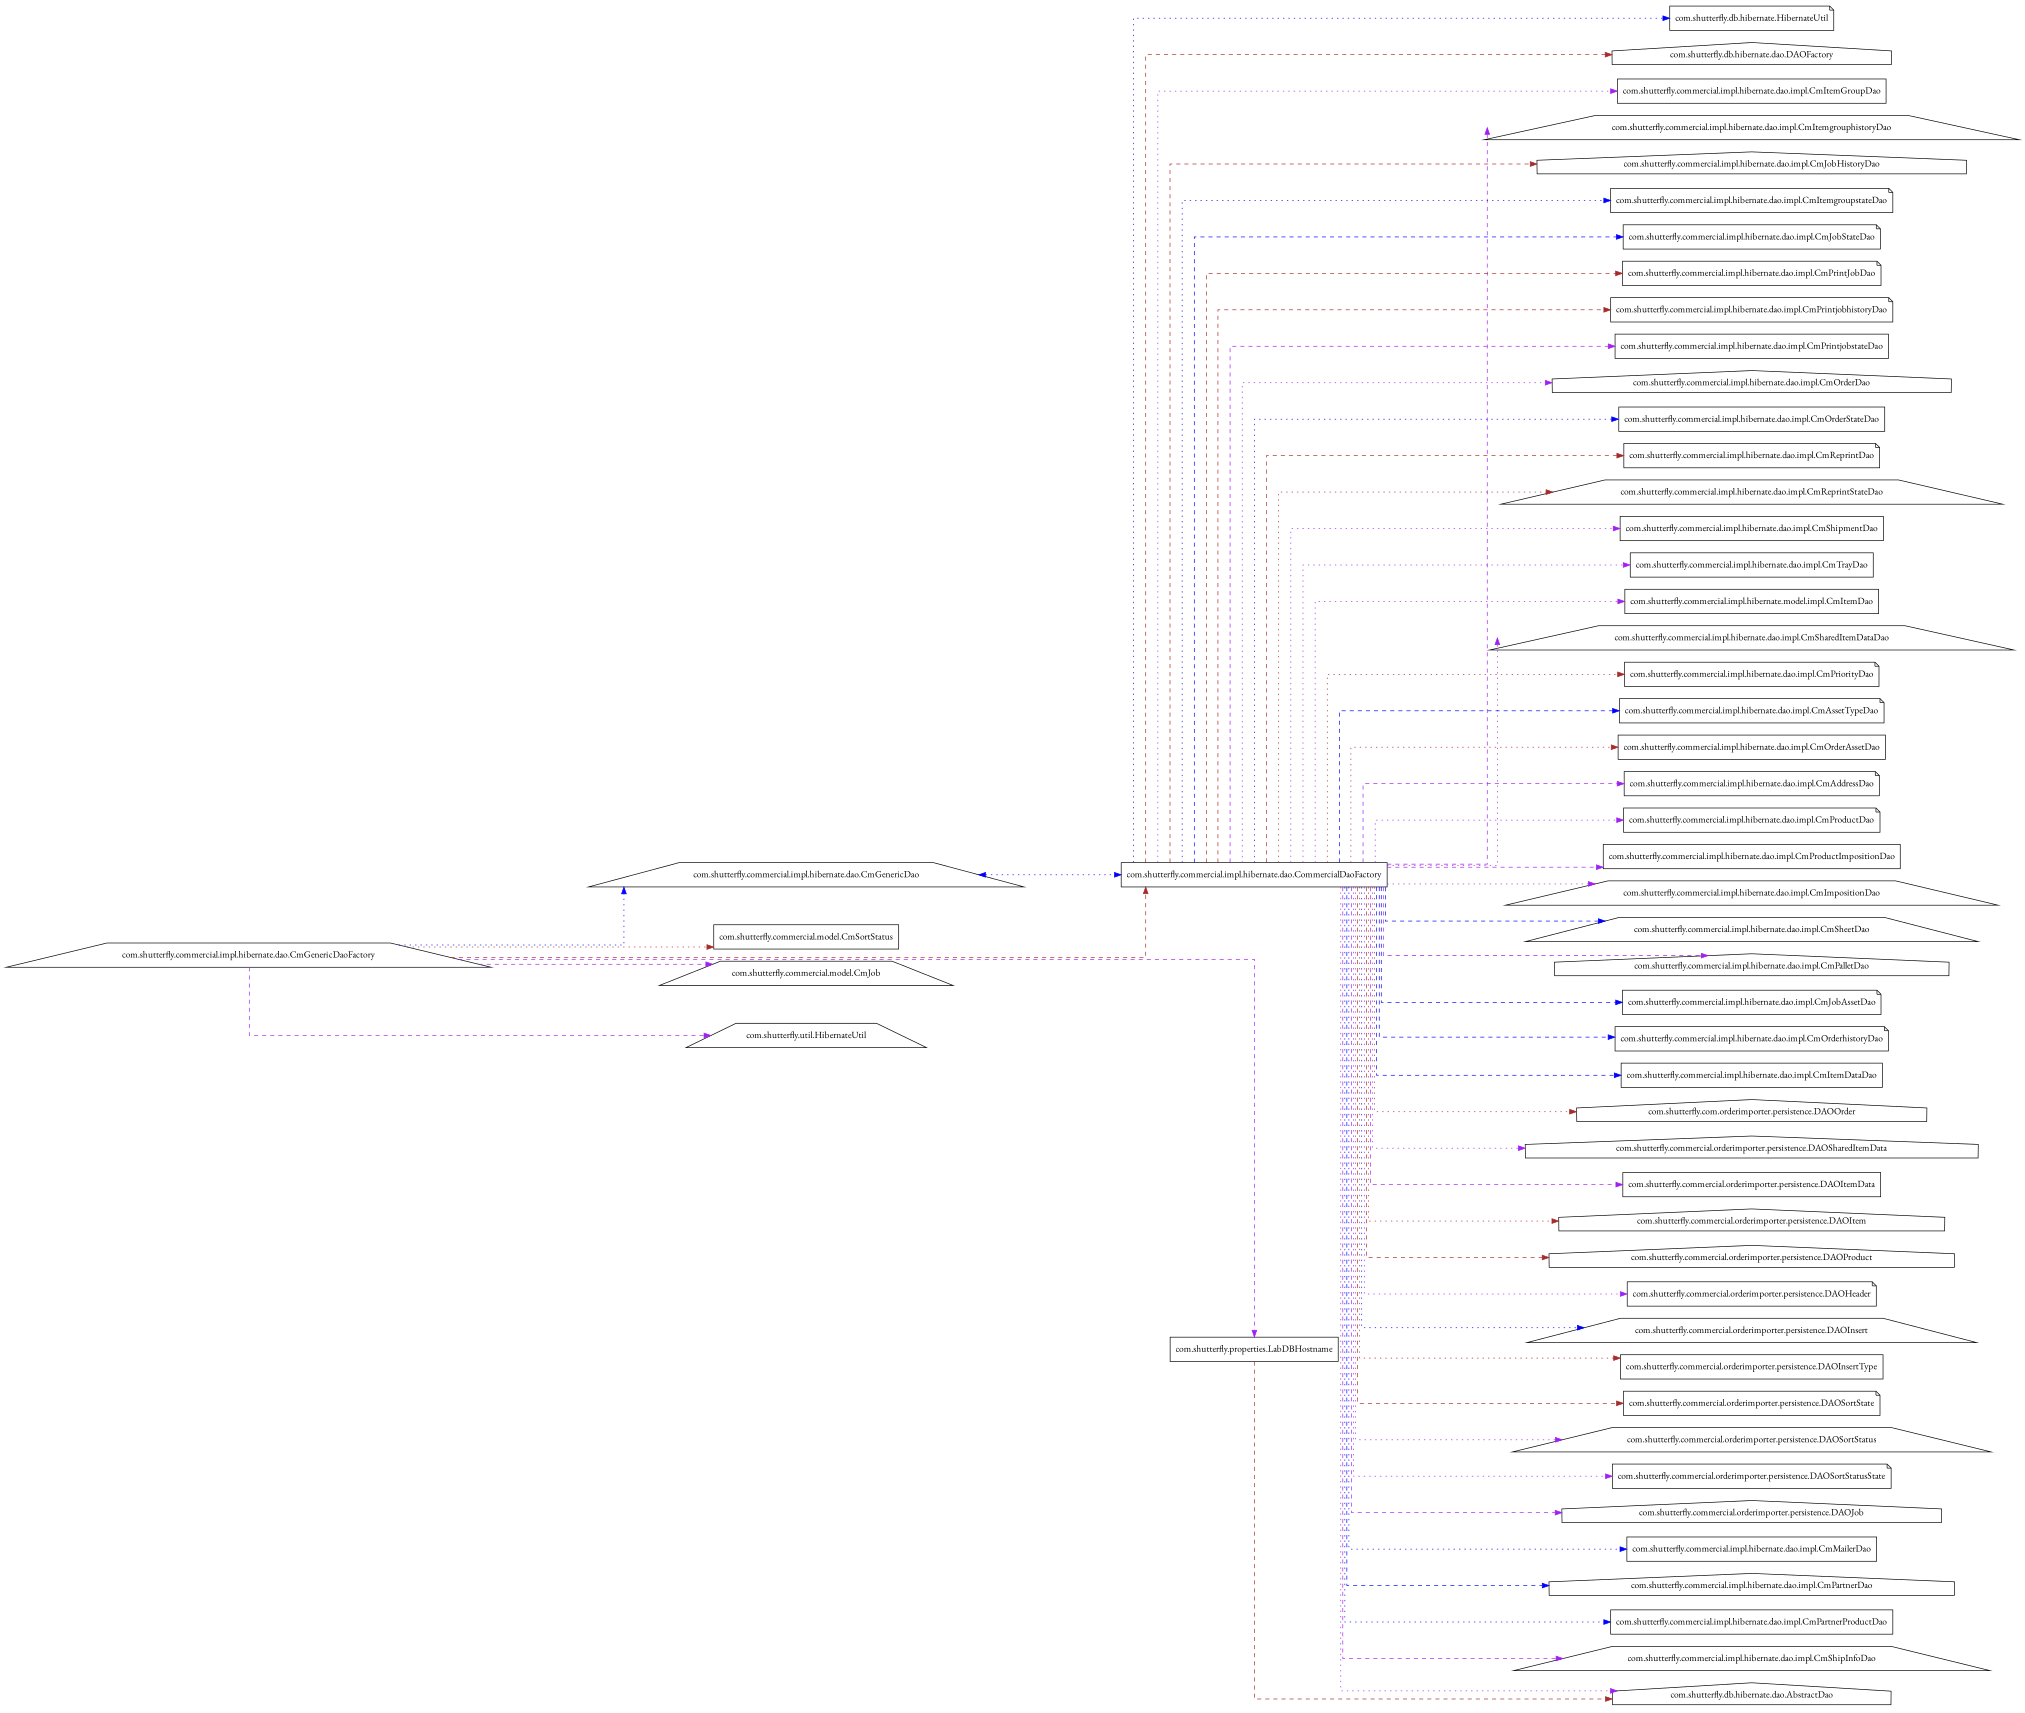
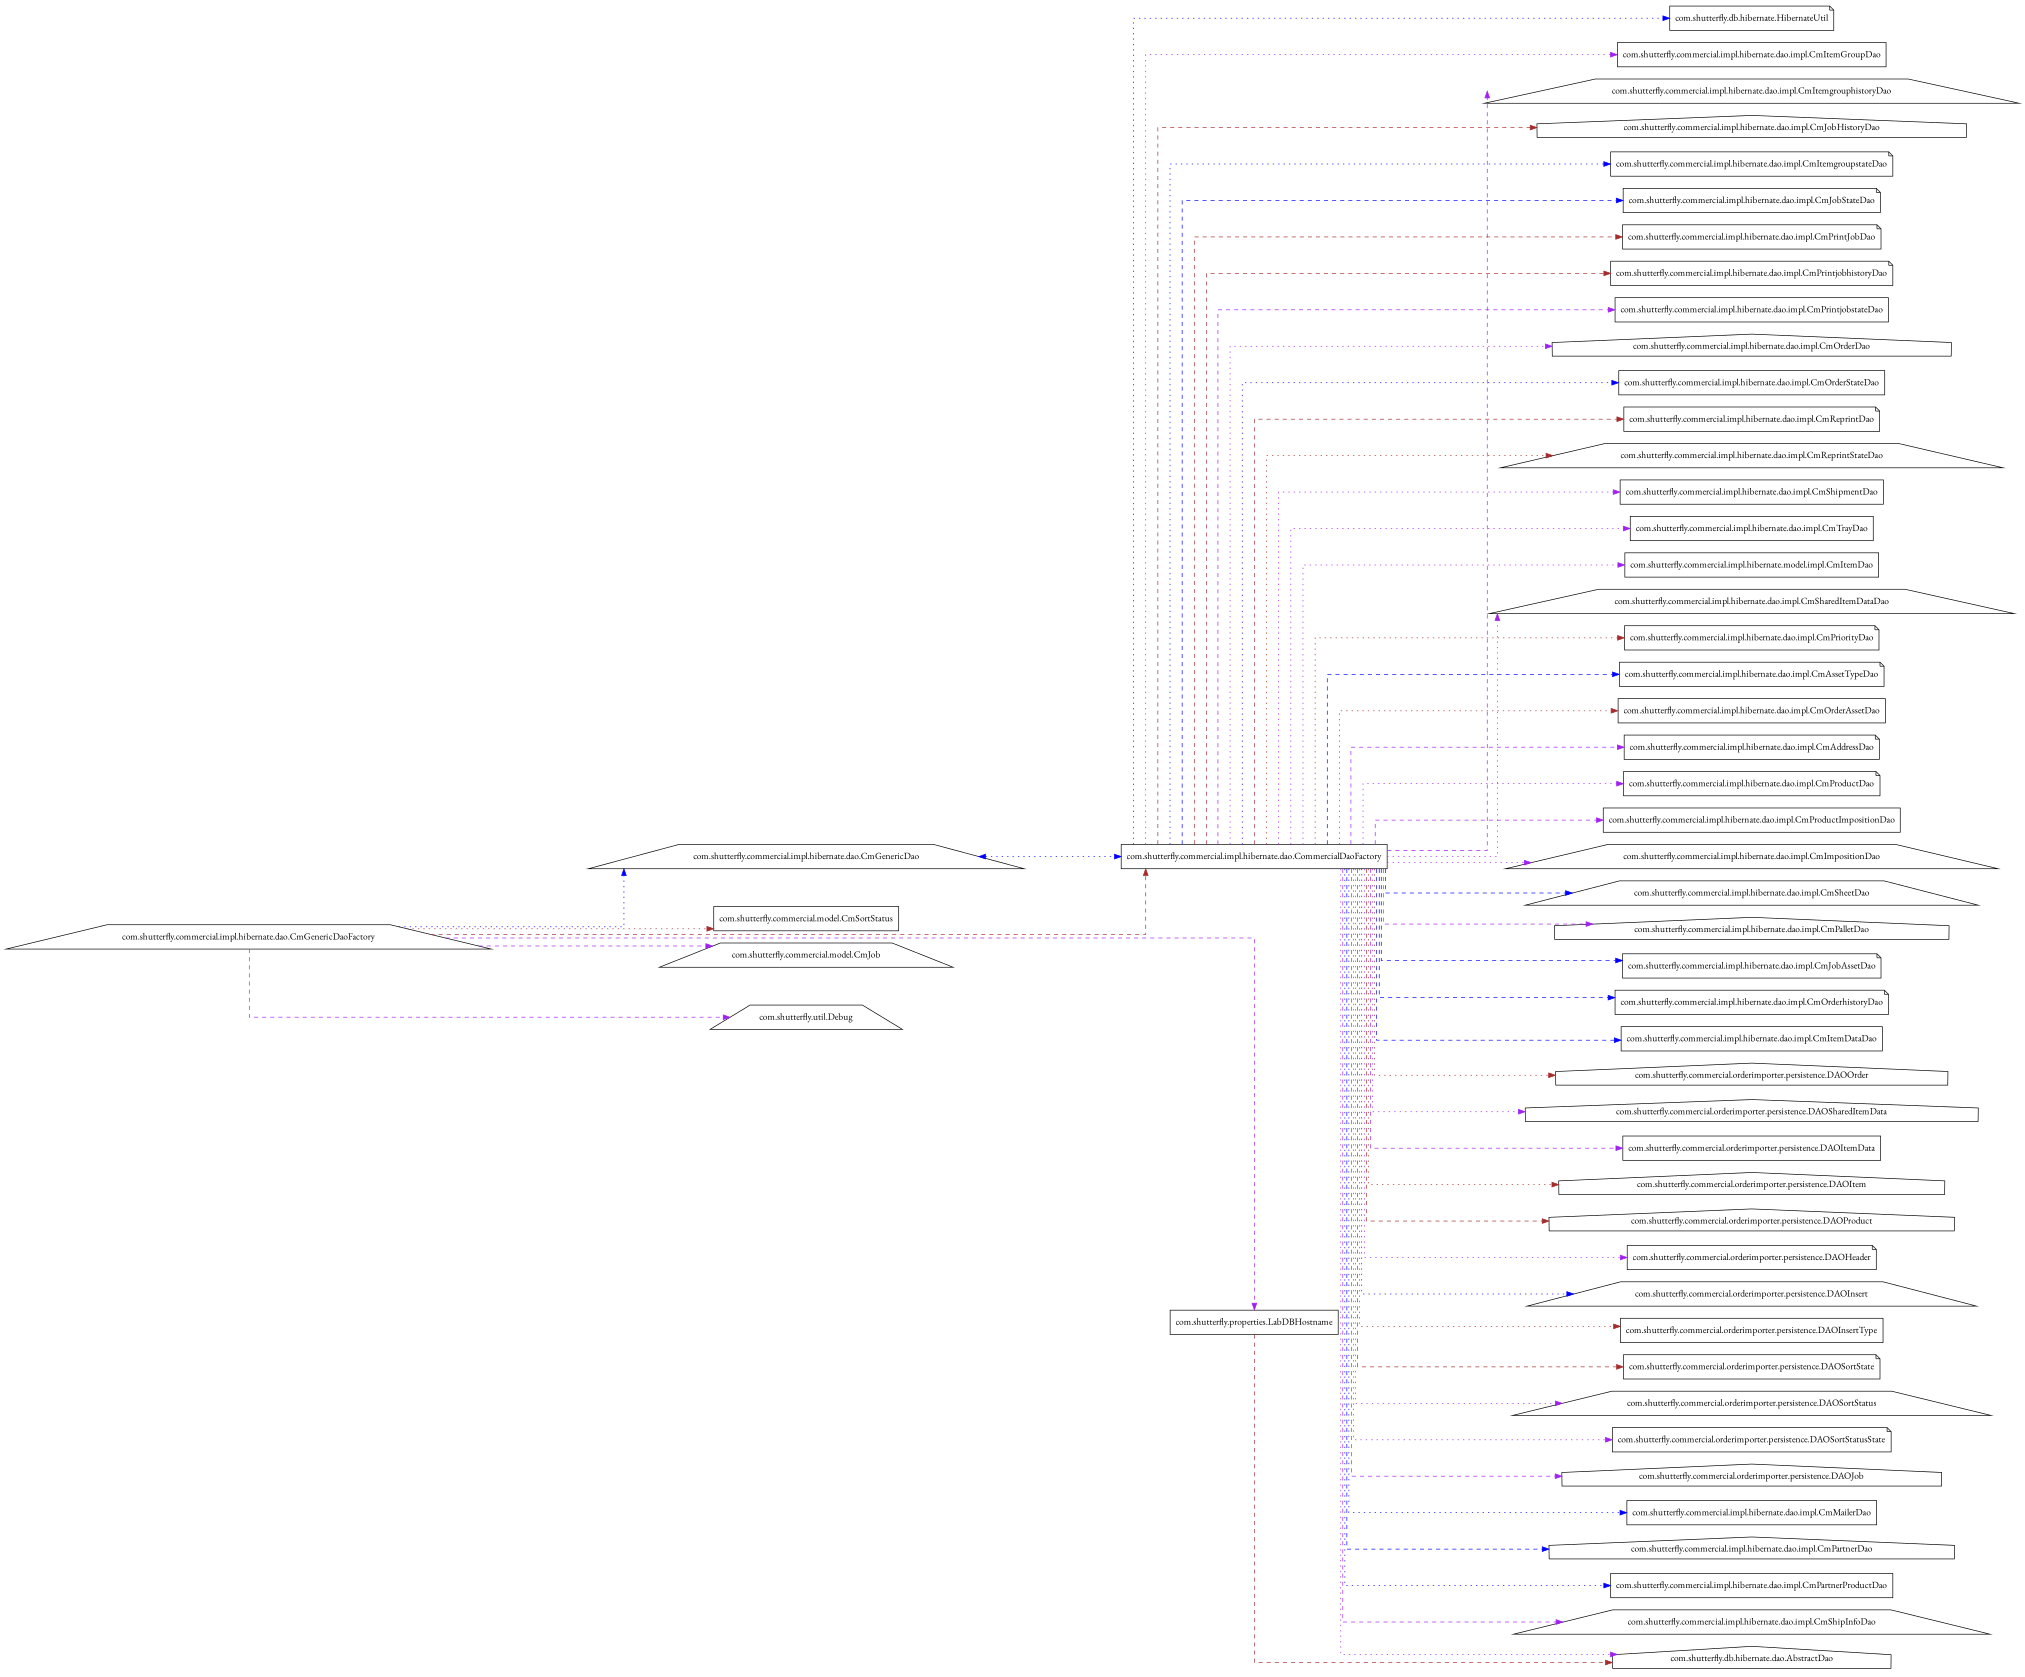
(1752, 55) -> none
(806, 1035) -> (806, 1017)
(1752, 1112) -> (1752, 1075)
